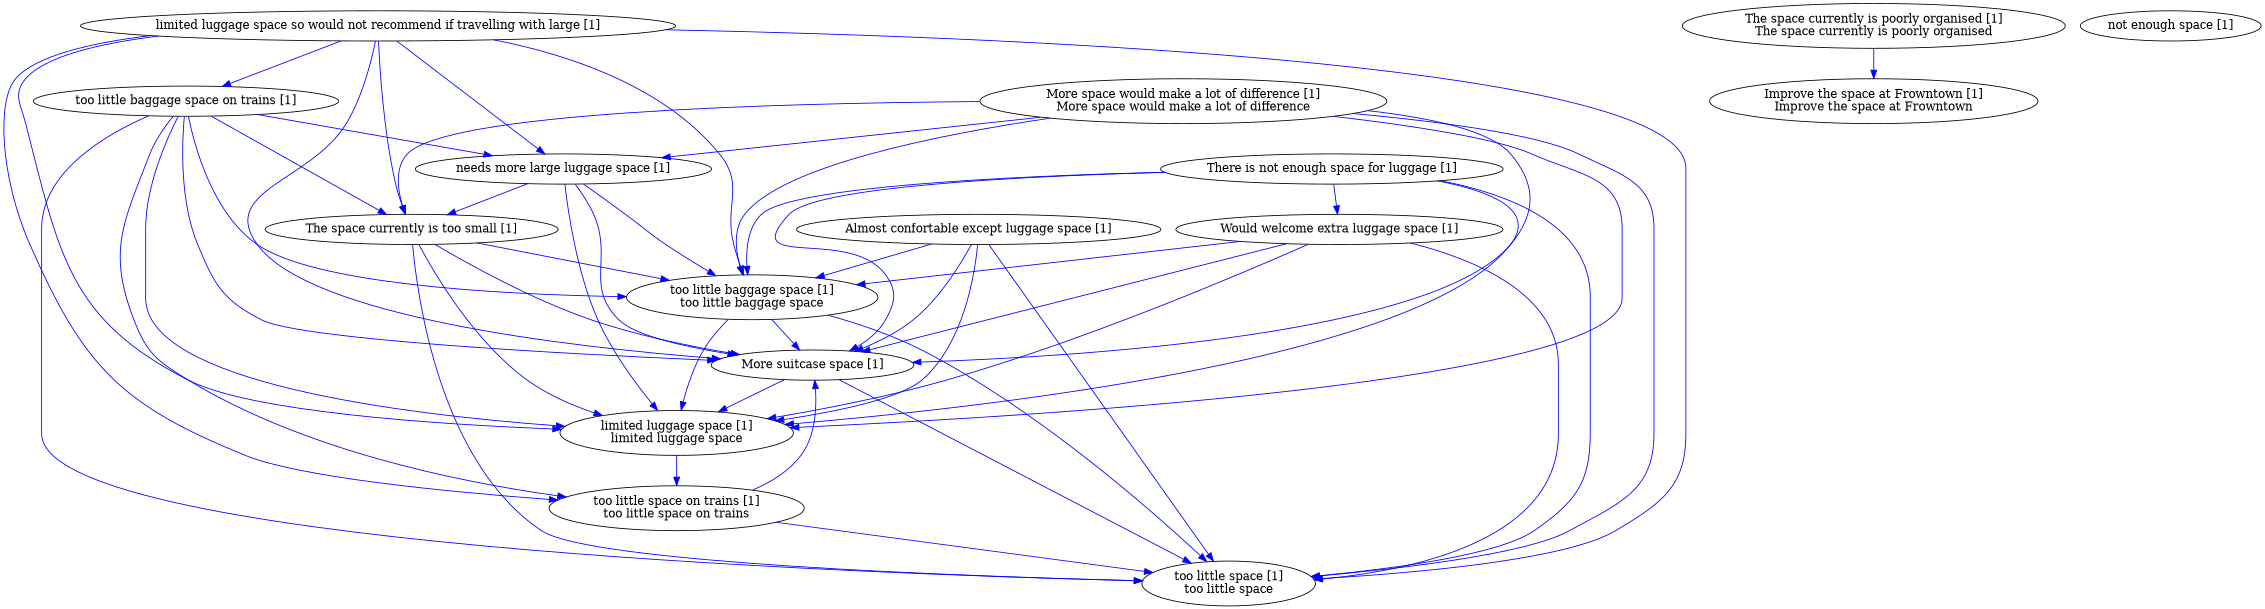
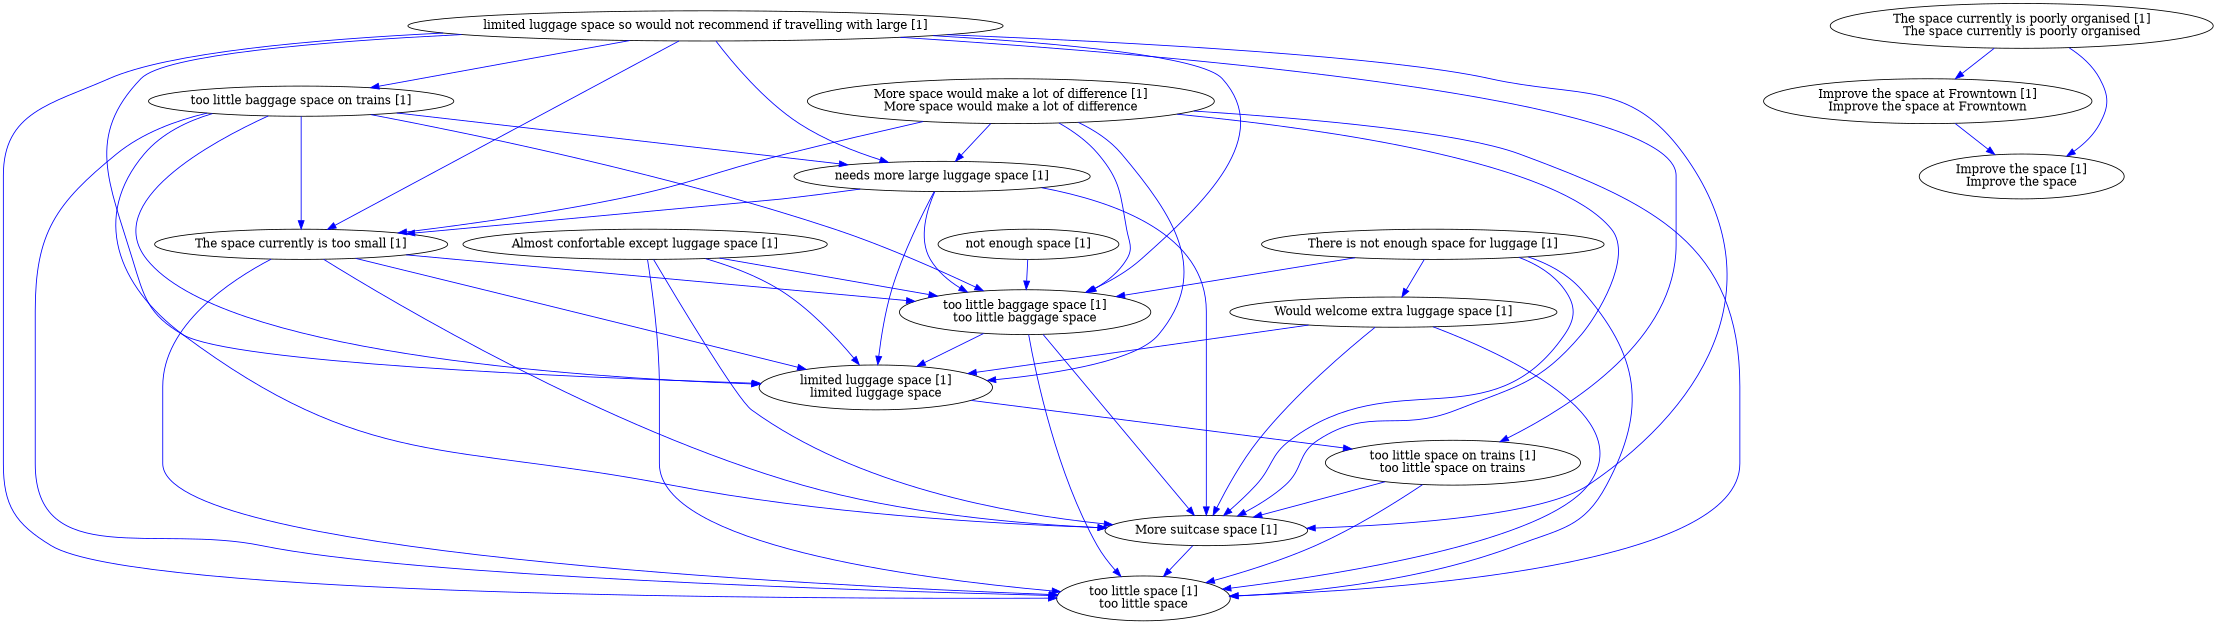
none -> (2022, 176)
(1053, 263) -> (1027, 270)
(1223, 364) -> none
(755, 394) -> none
(228, 402) -> none
